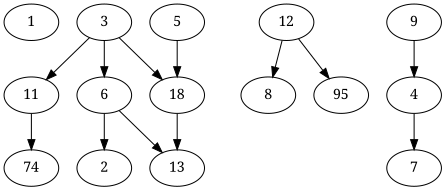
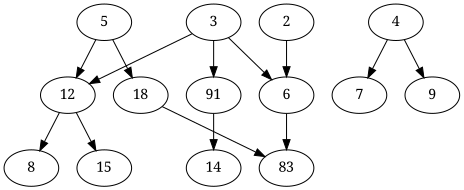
(31, 22) -> none
none -> (88, 54)
(414, 54) -> (412, 54)
(137, 55) -> (145, 56)
(31, 95) -> (214, 95)
(341, 95) -> (104, 168)
(104, 127) -> (287, 54)
(31, 168) -> (214, 168)
(177, 168) -> (287, 168)
